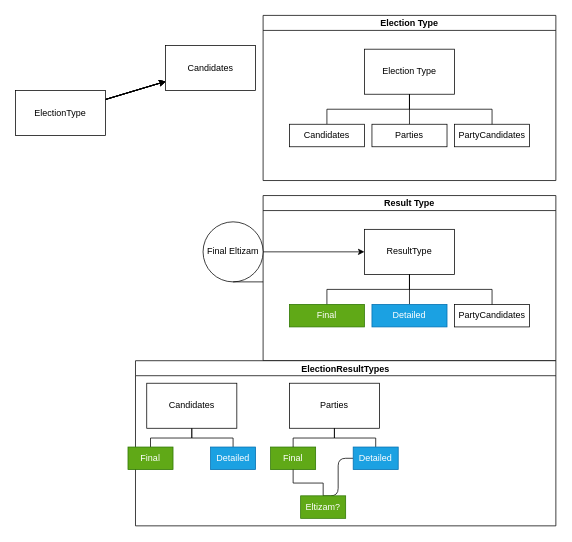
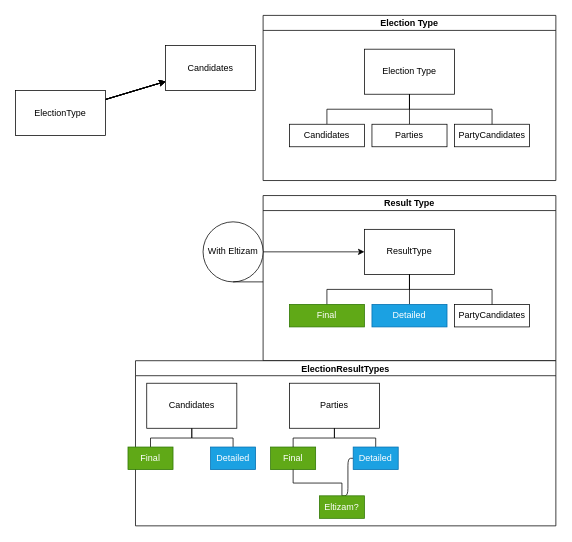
(233, 252) -> (233, 252)
(323, 507) -> (342, 507)
